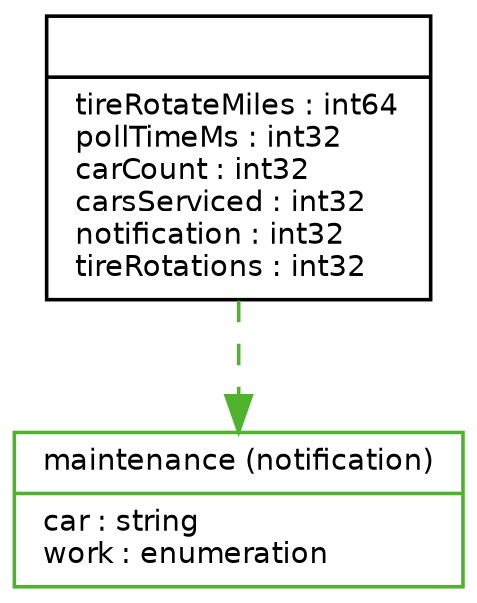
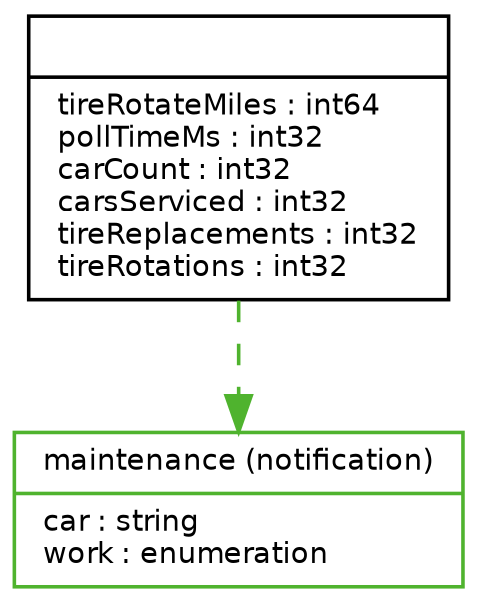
(212, 235) -> (239, 235)
